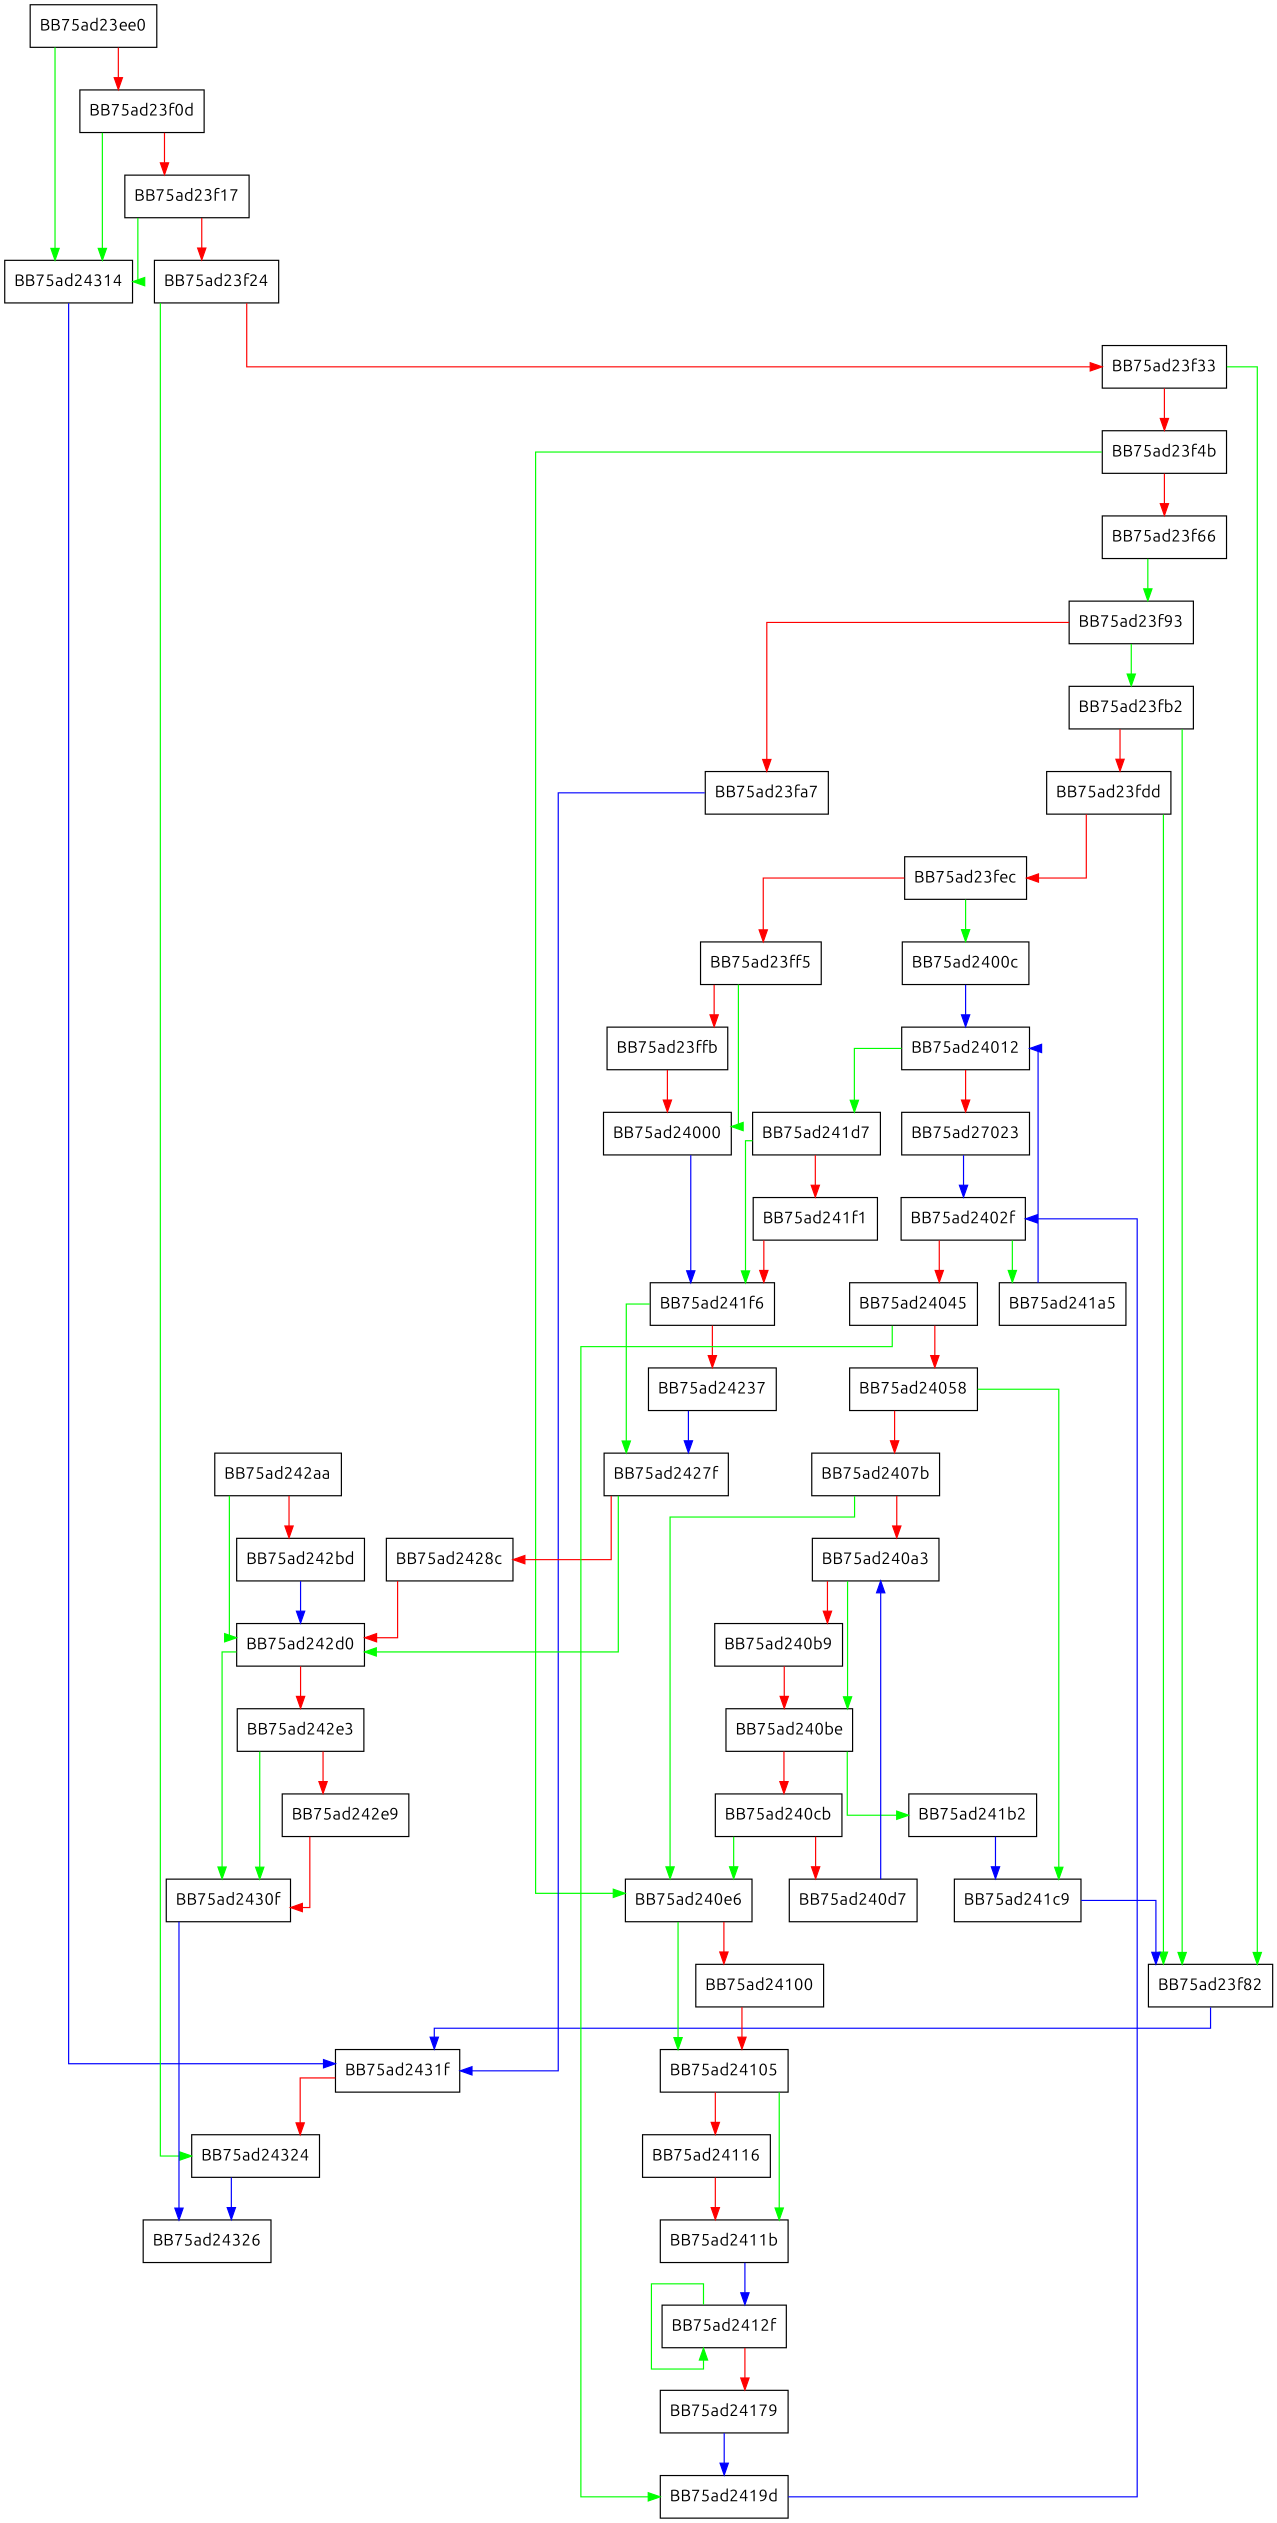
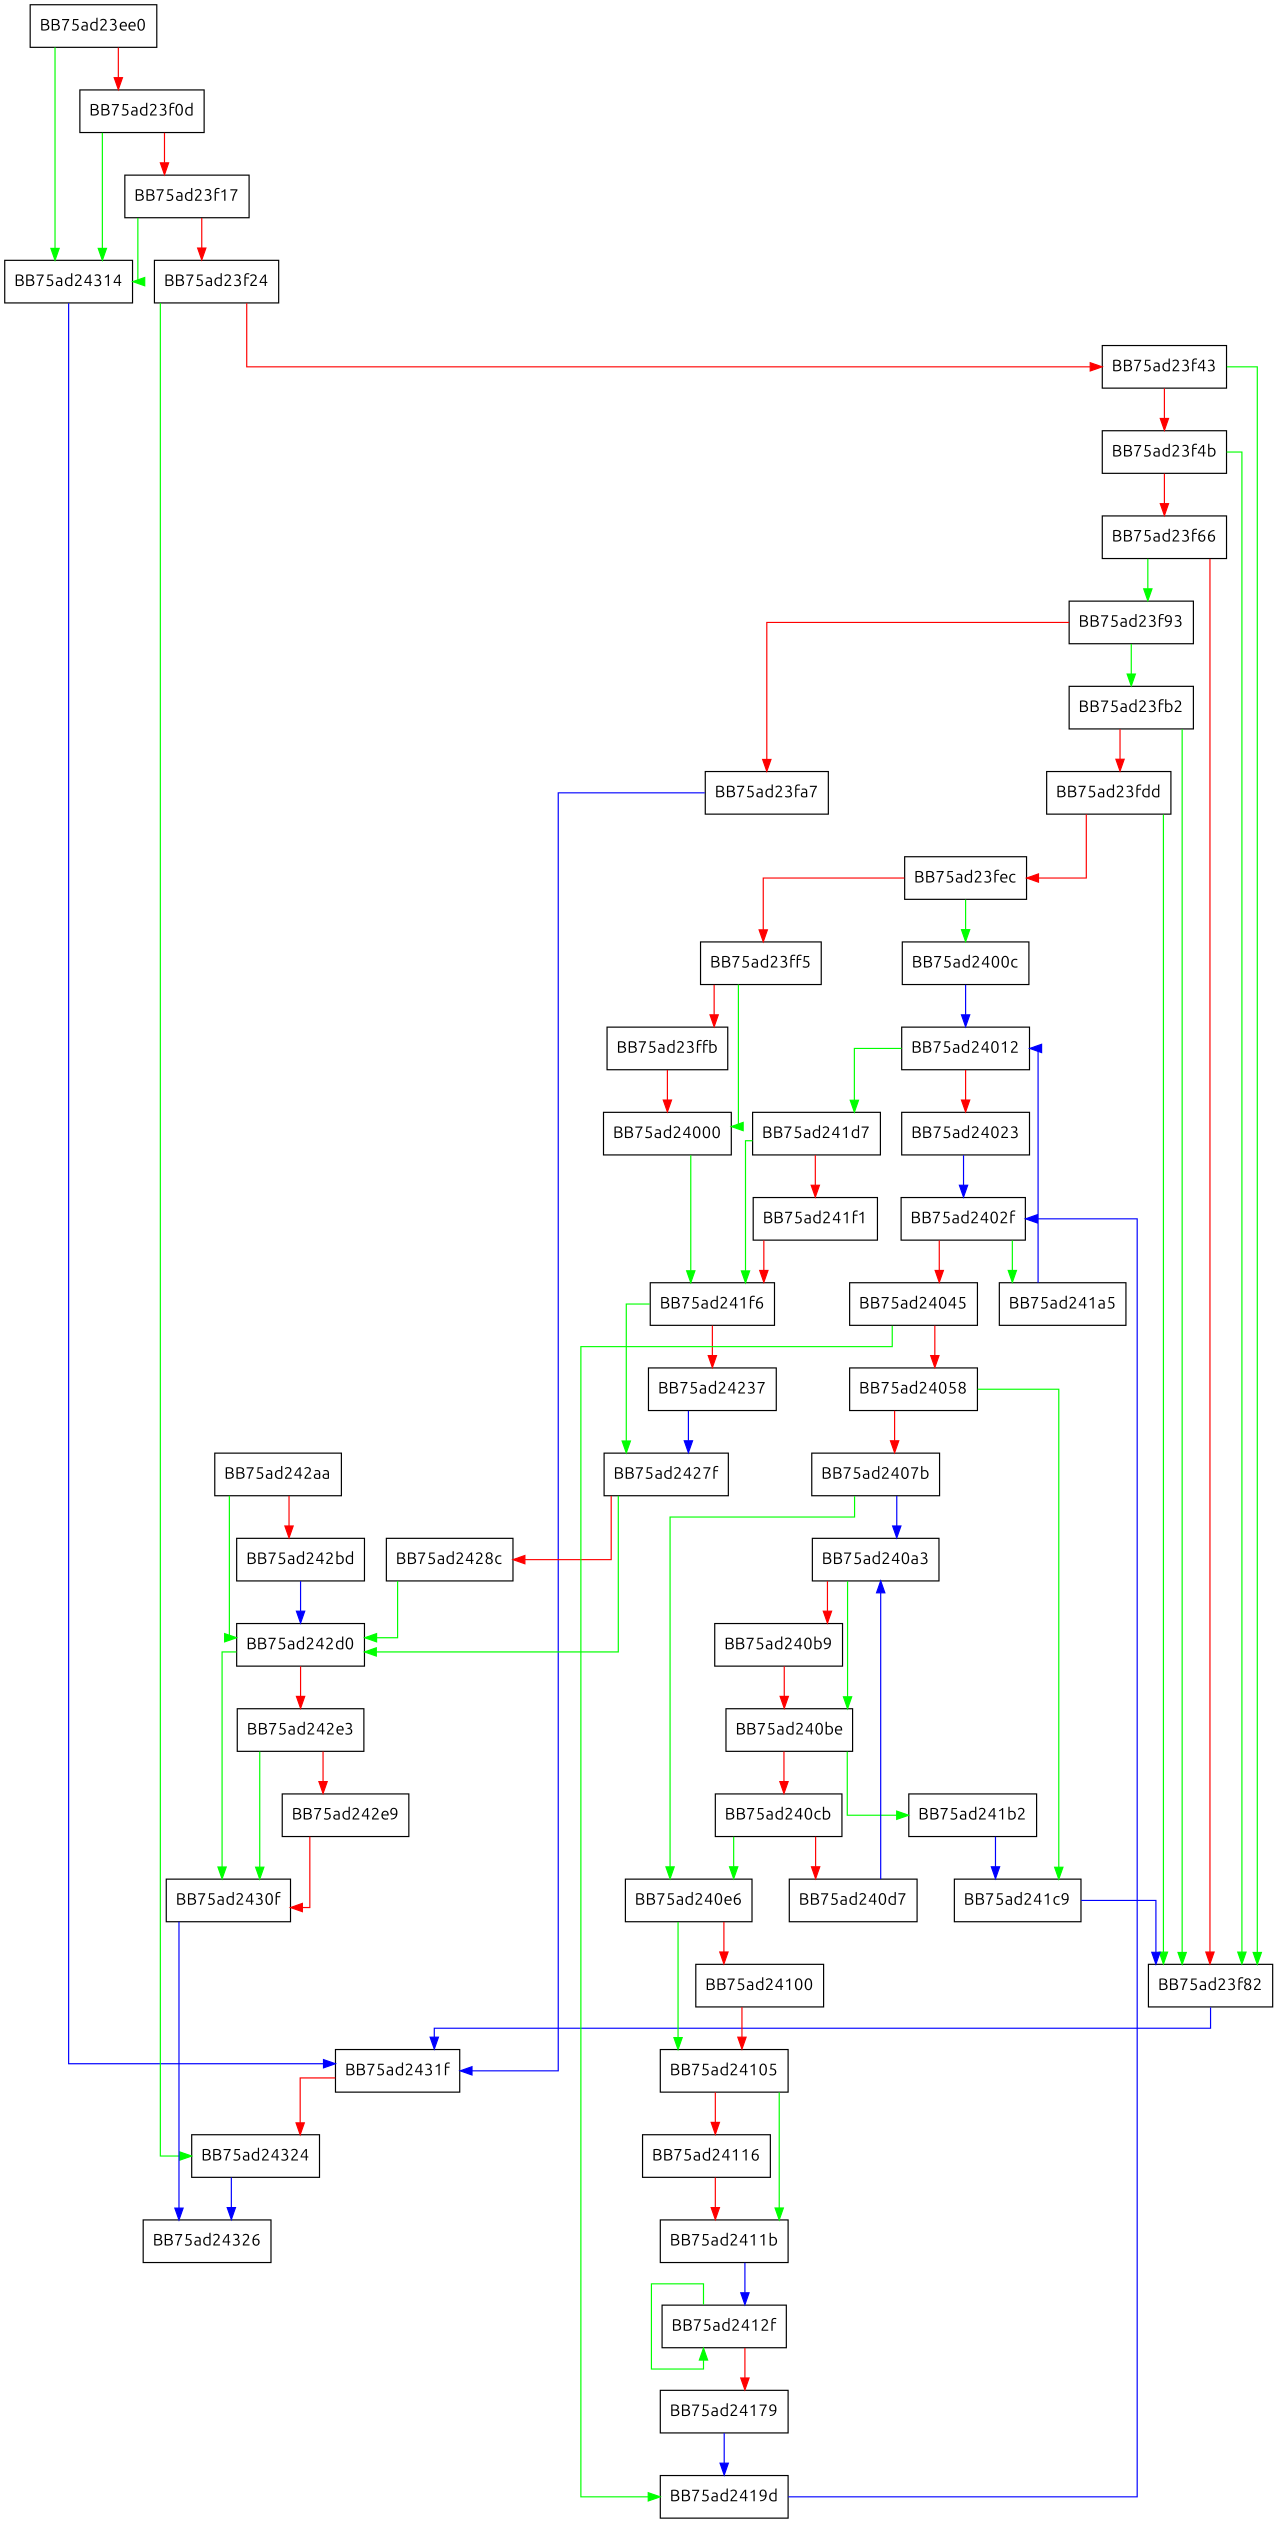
(1164, 367) -> (1164, 367)
(536, 928) -> (1242, 1194)
(966, 1134) -> (966, 1134)
(691, 1213) -> (691, 1213)
none -> (1210, 1255)
(897, 1511) -> (897, 1511)
(398, 1620) -> (398, 1620)
